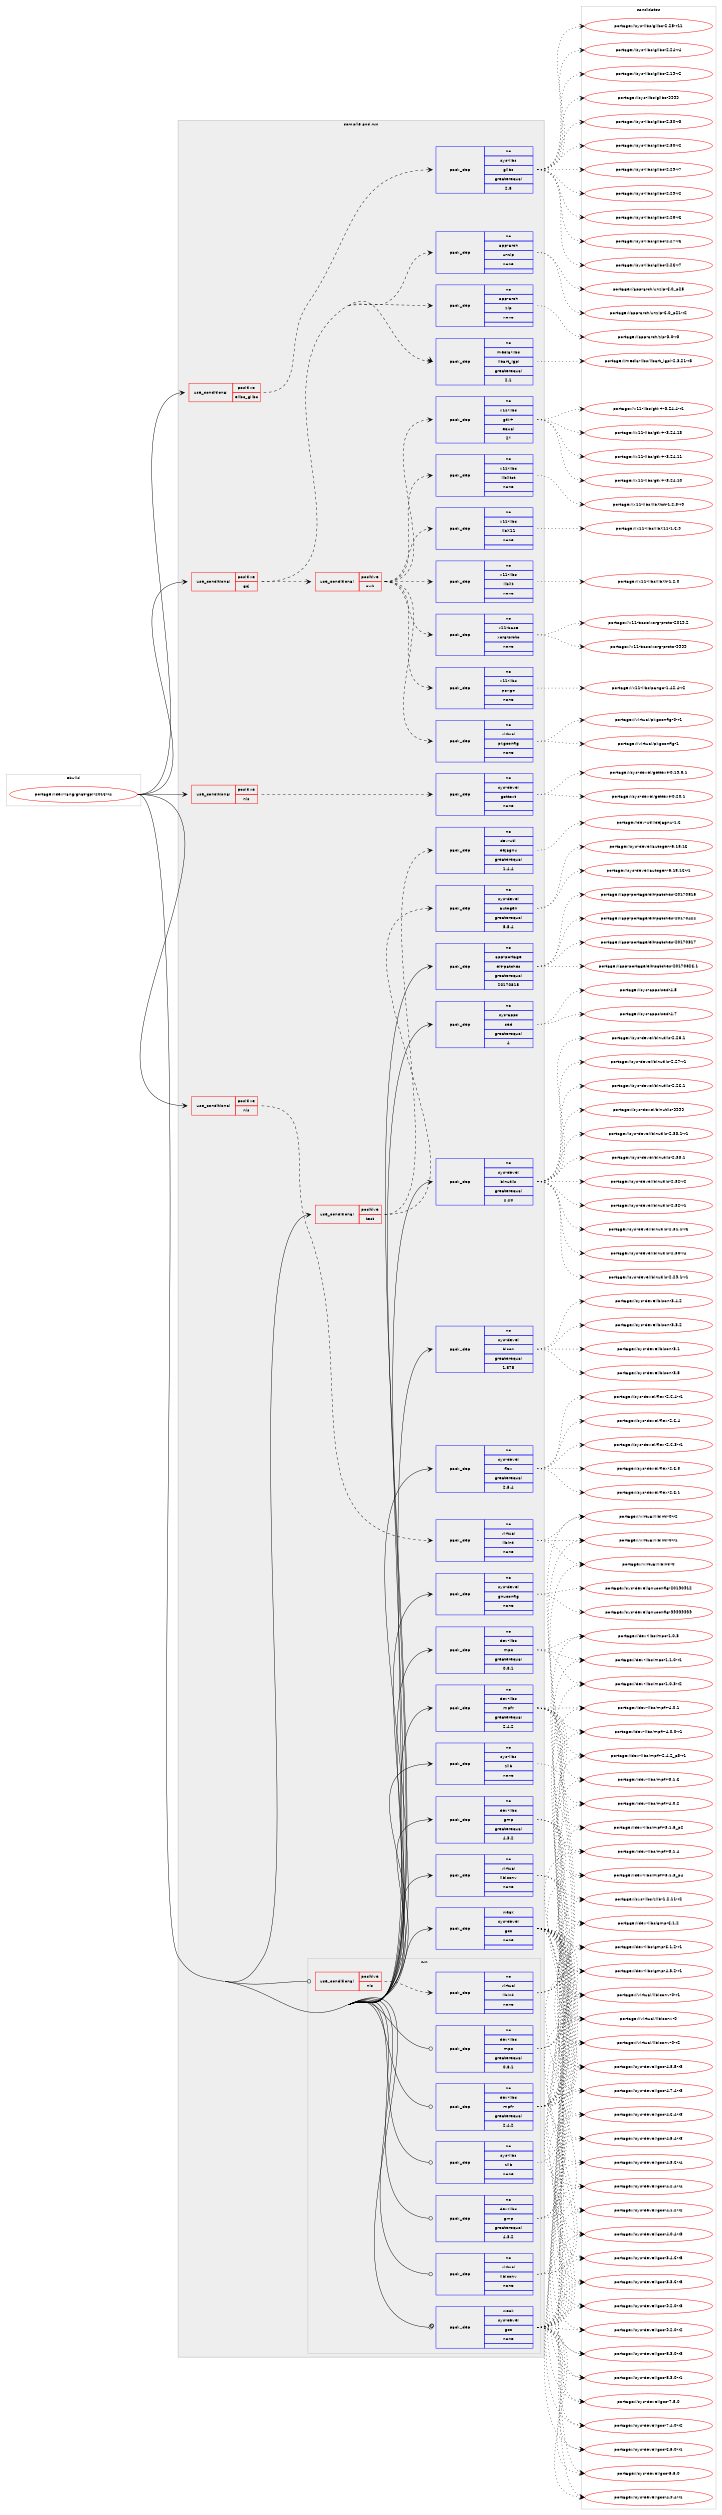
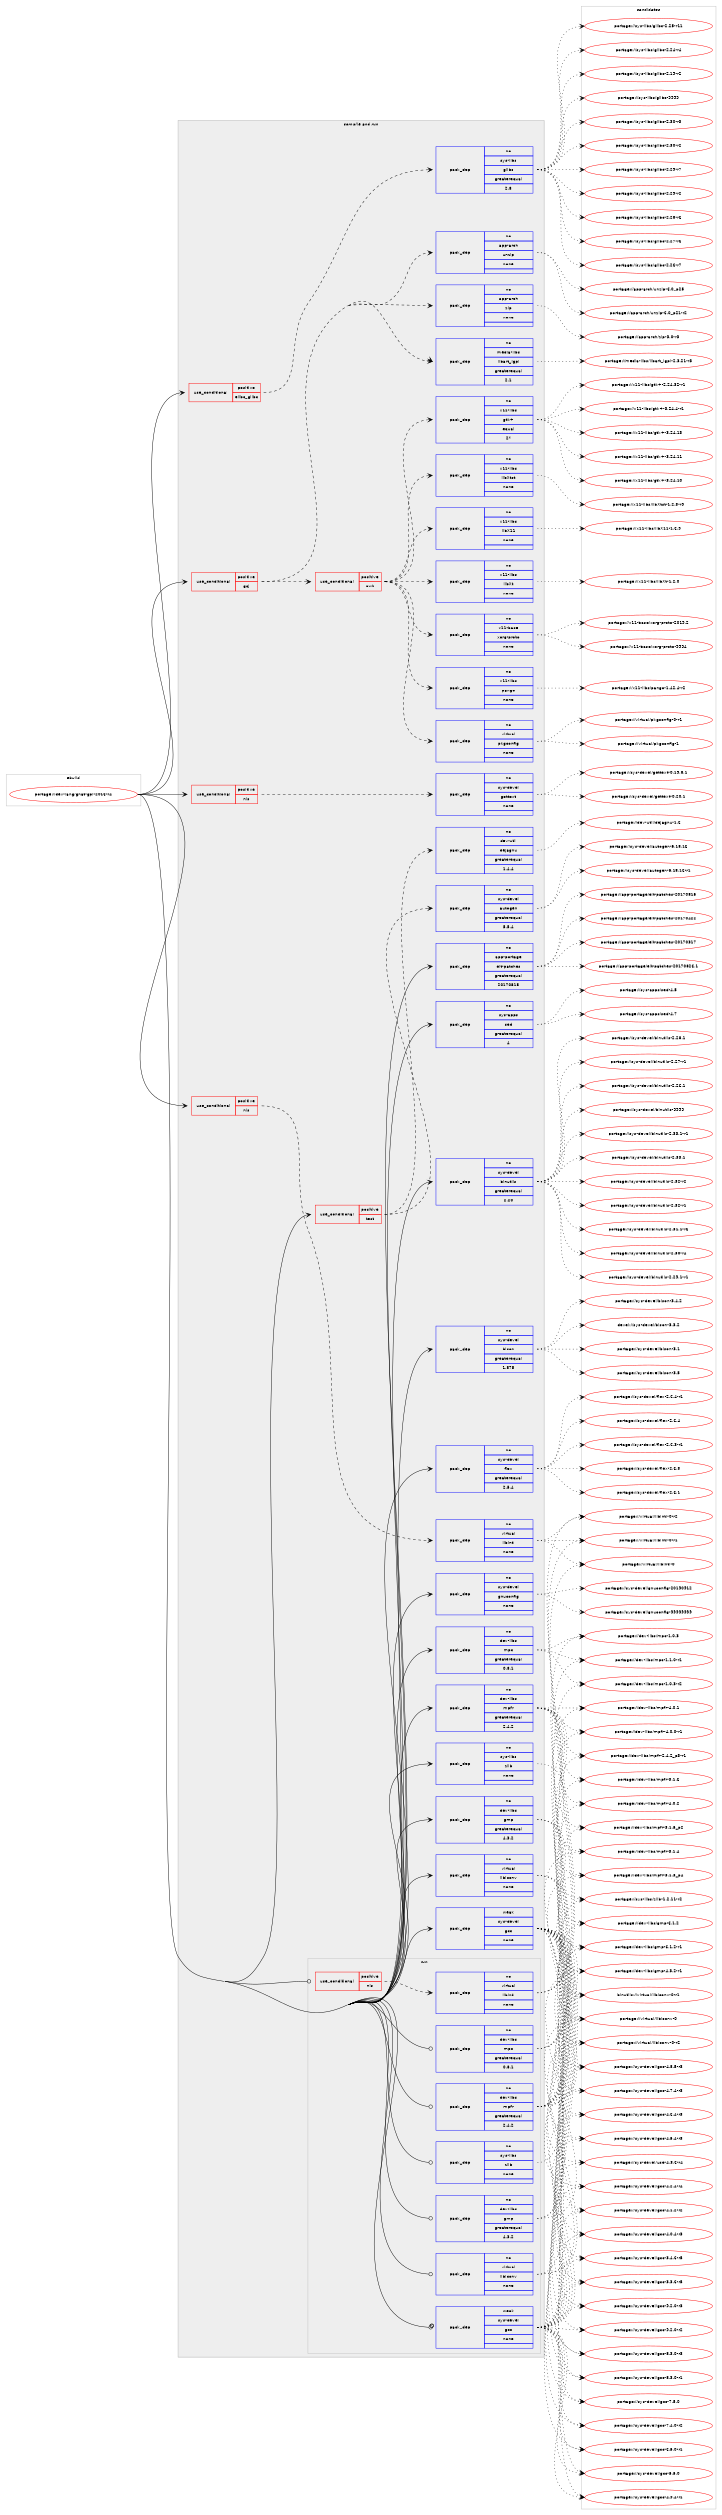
none -> (649, 385)
(649, 647) -> (649, 647)
(649, 1325) -> (649, 1325)
(649, 1995) -> (649, 1995)
(649, 2163) -> (649, 2163)
